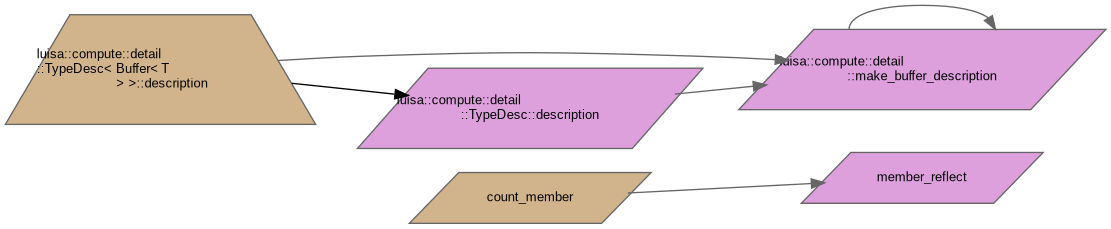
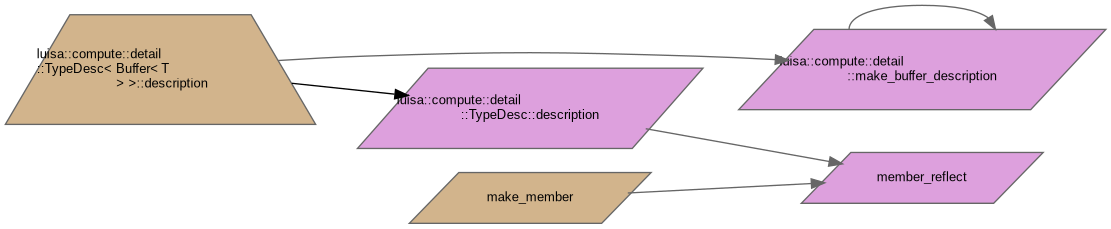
(714, 90) -> (737, 145)
(530, 198) -> (530, 198)
